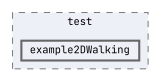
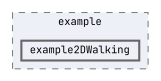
(80, 22) -> (80, 22)
